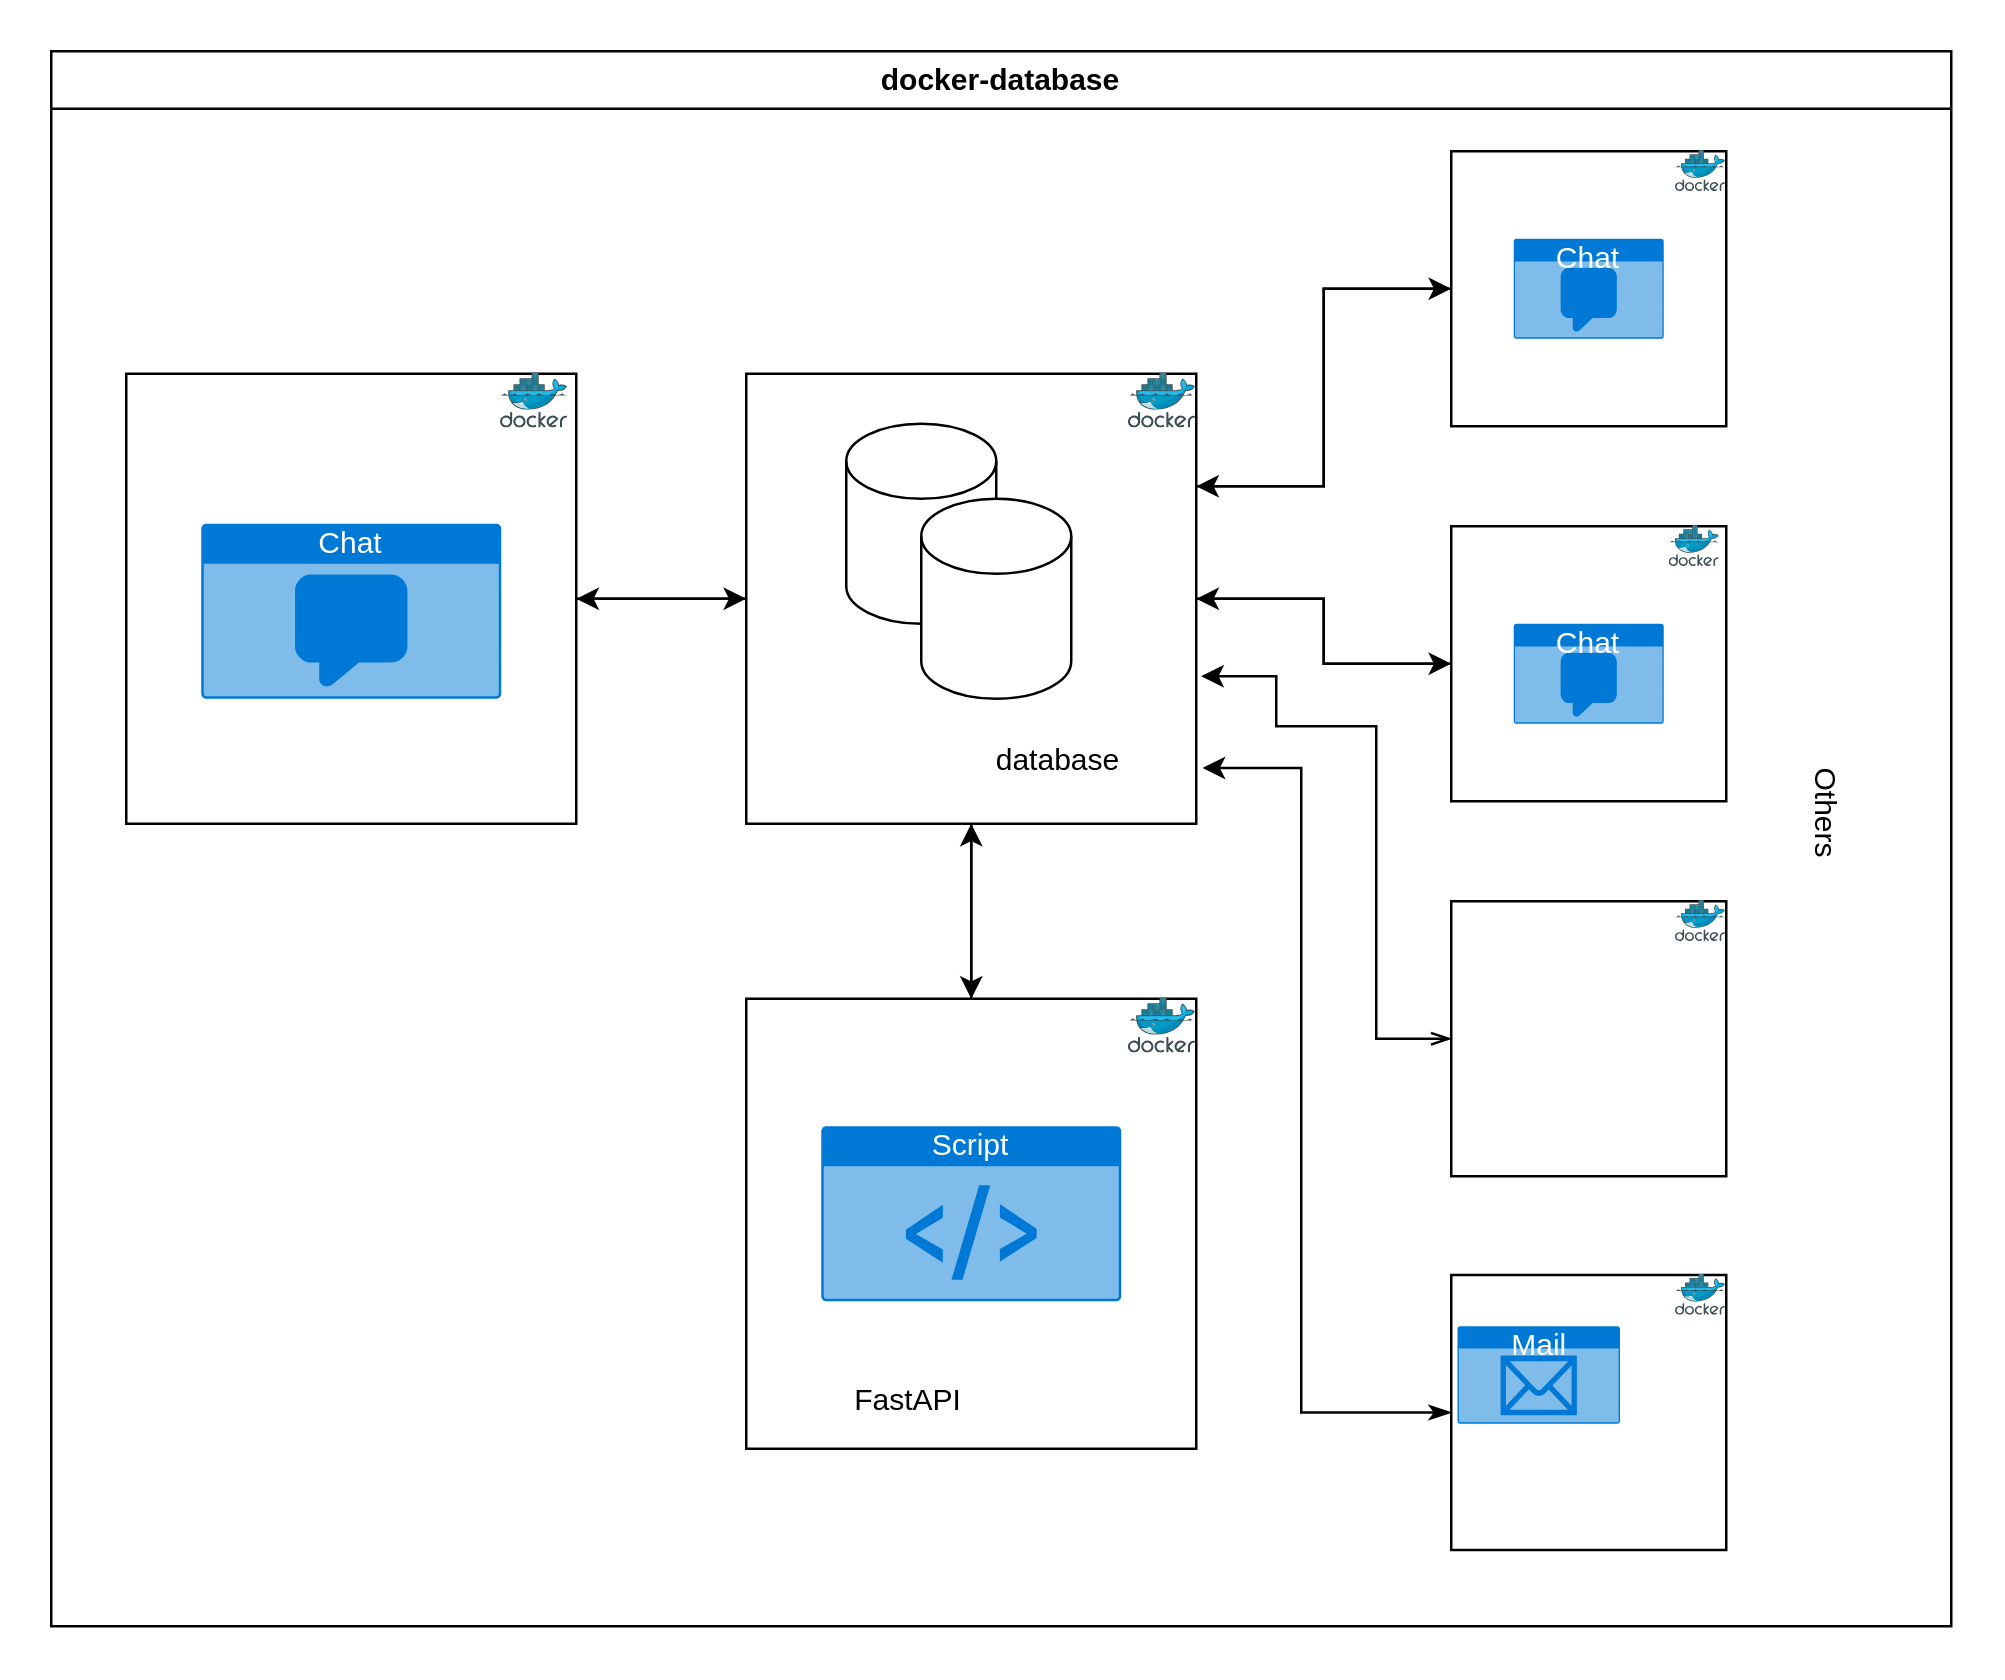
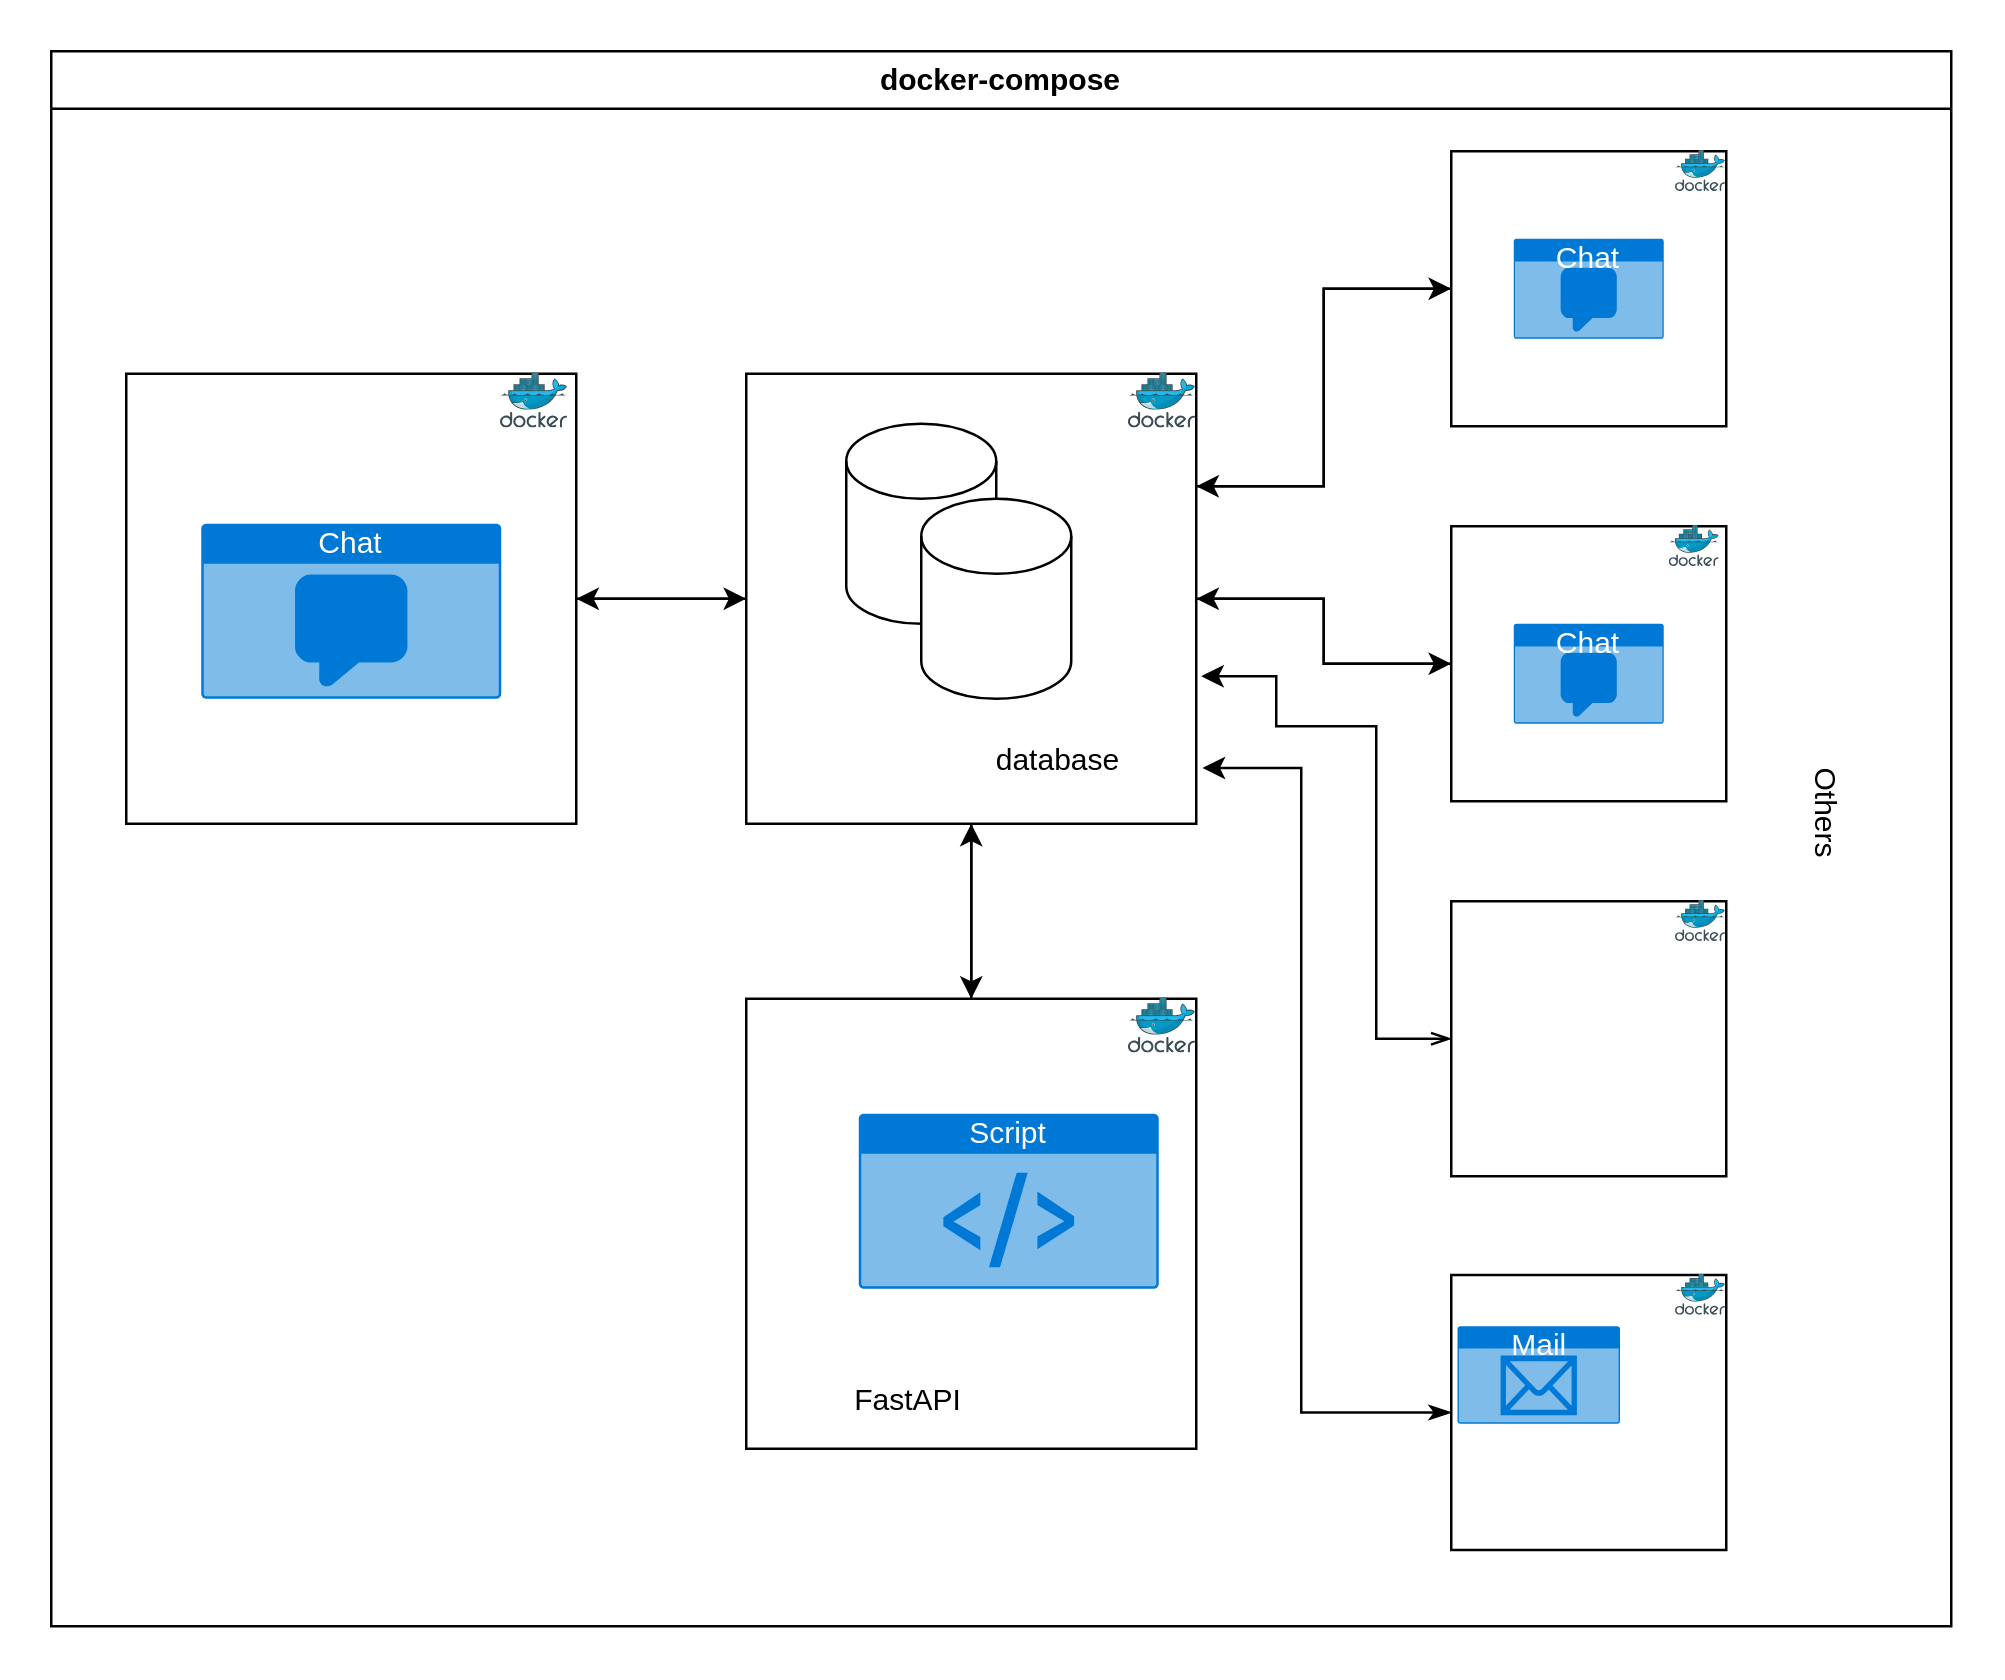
(1001, 81) -> (1001, 81)
(971, 1214) -> (1009, 1201)
